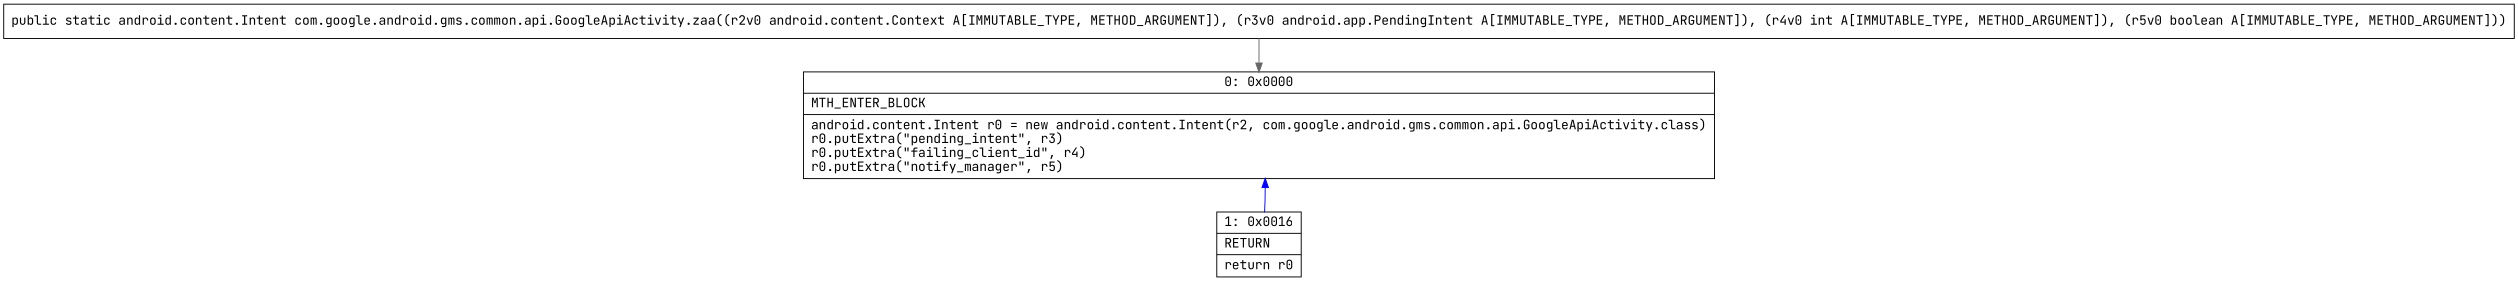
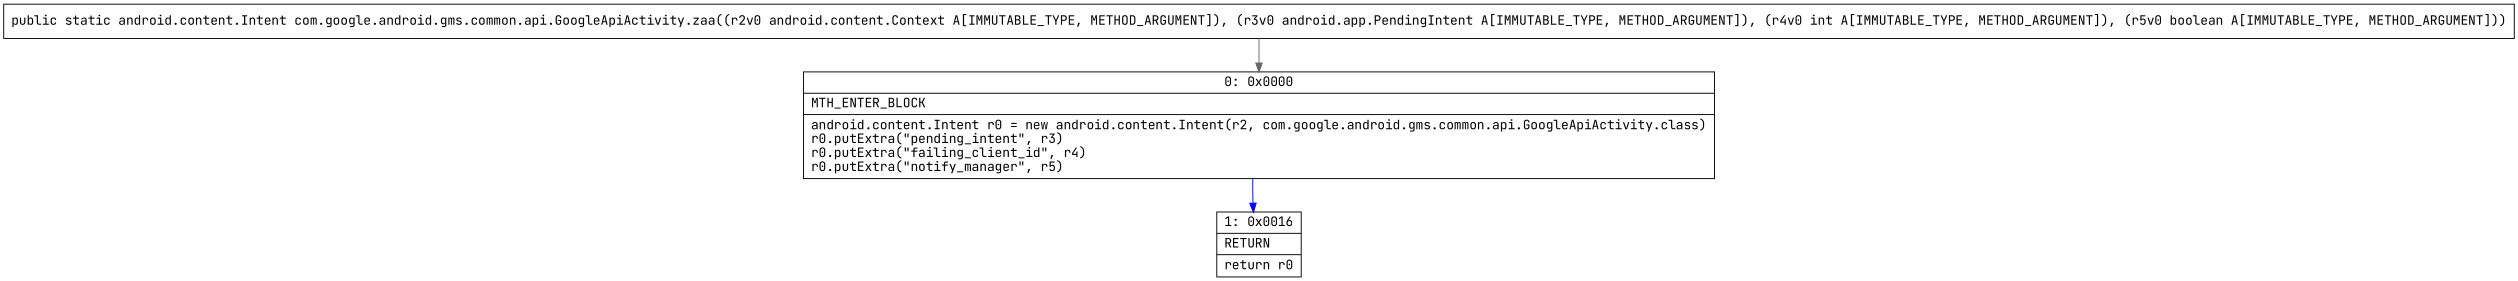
(1265, 200) -> (1253, 191)
